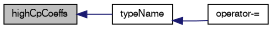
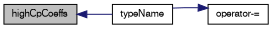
(195, 21) -> (185, 8)
